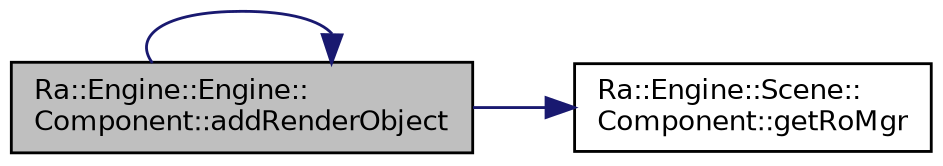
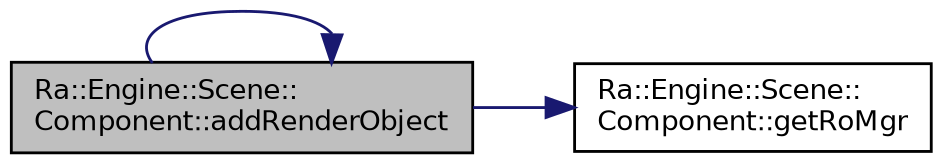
(242, 108) -> (242, 108)
